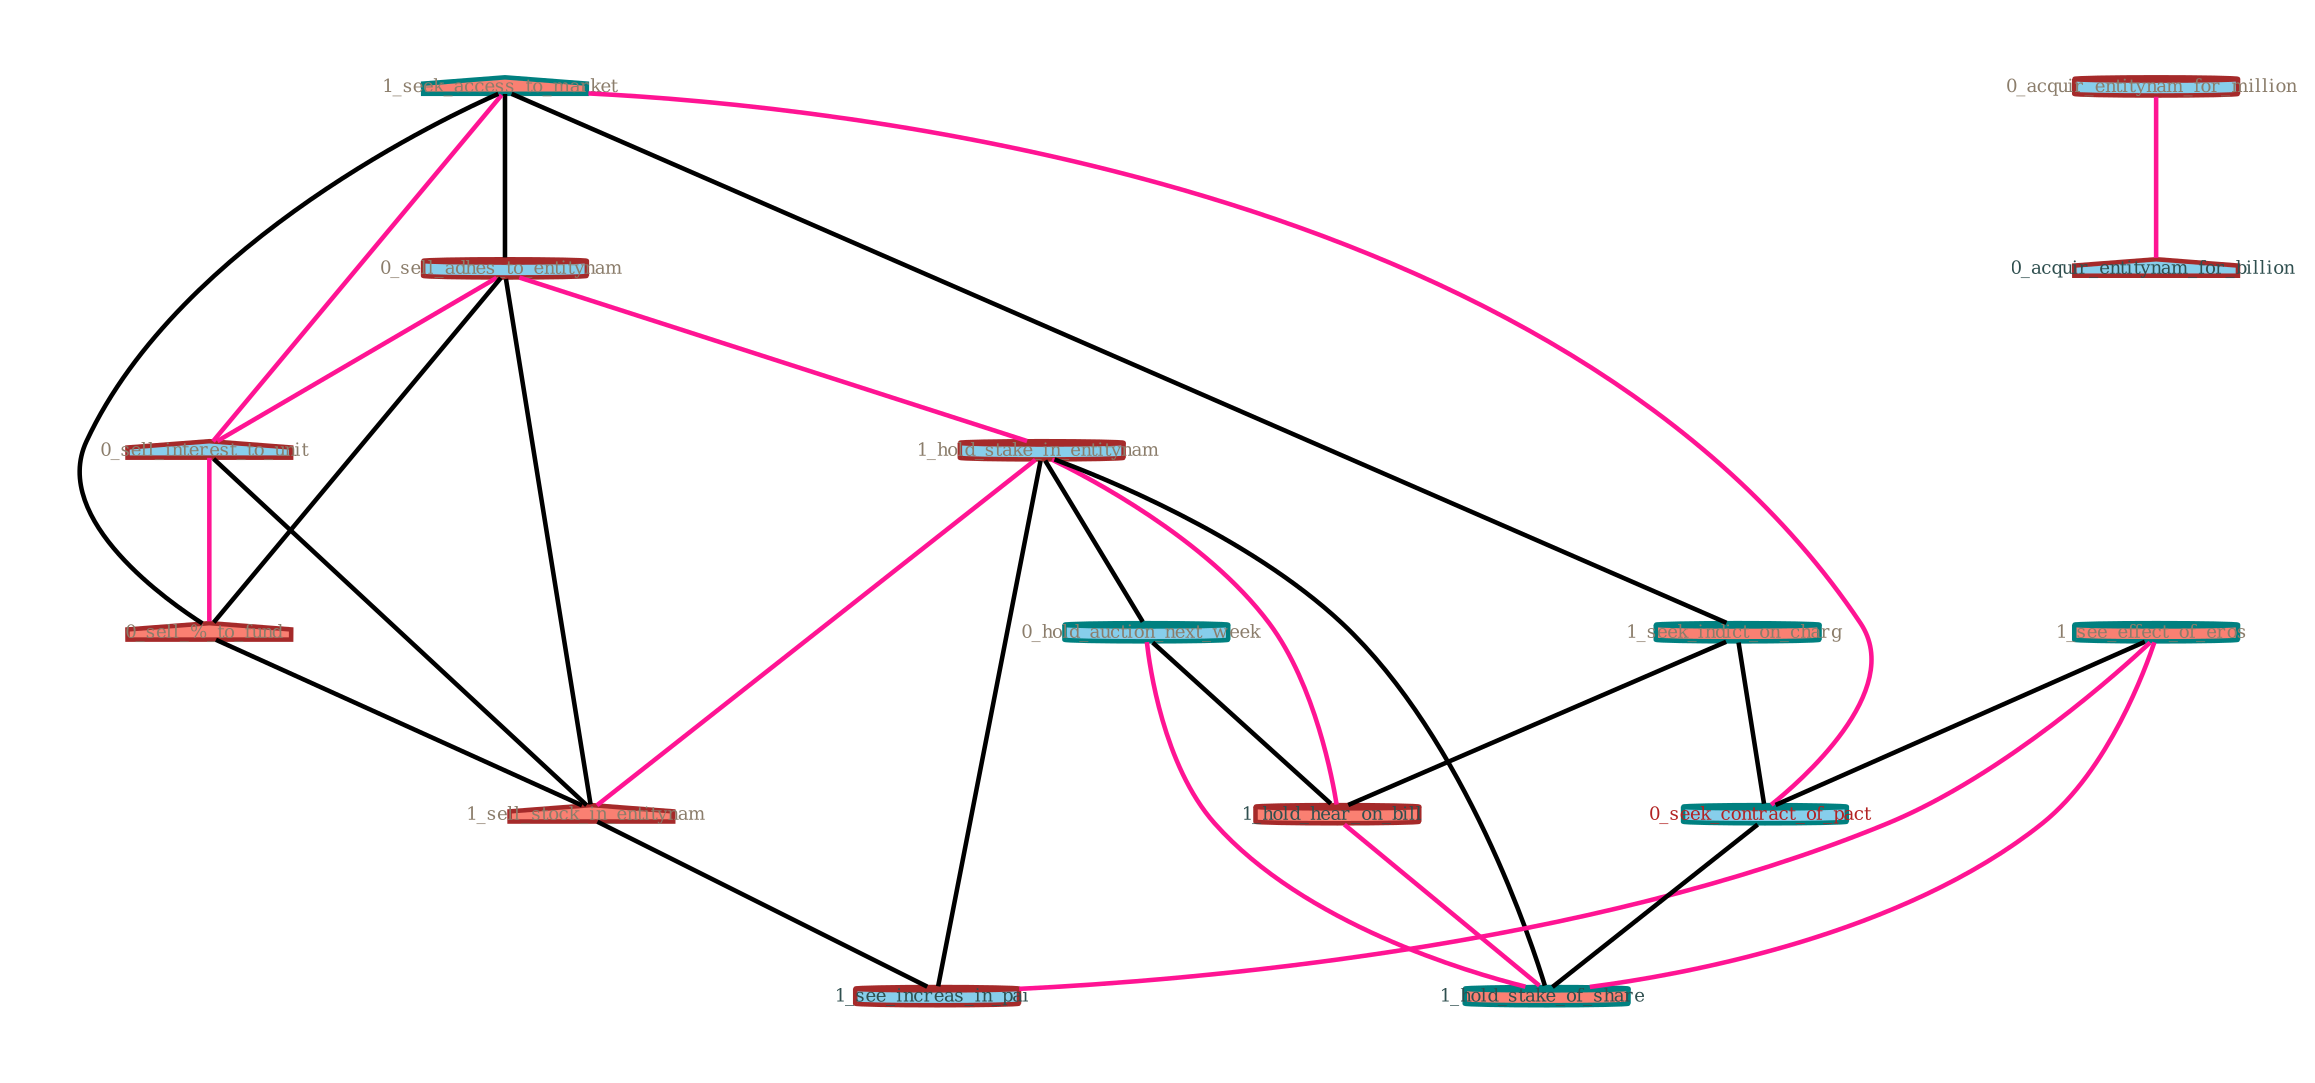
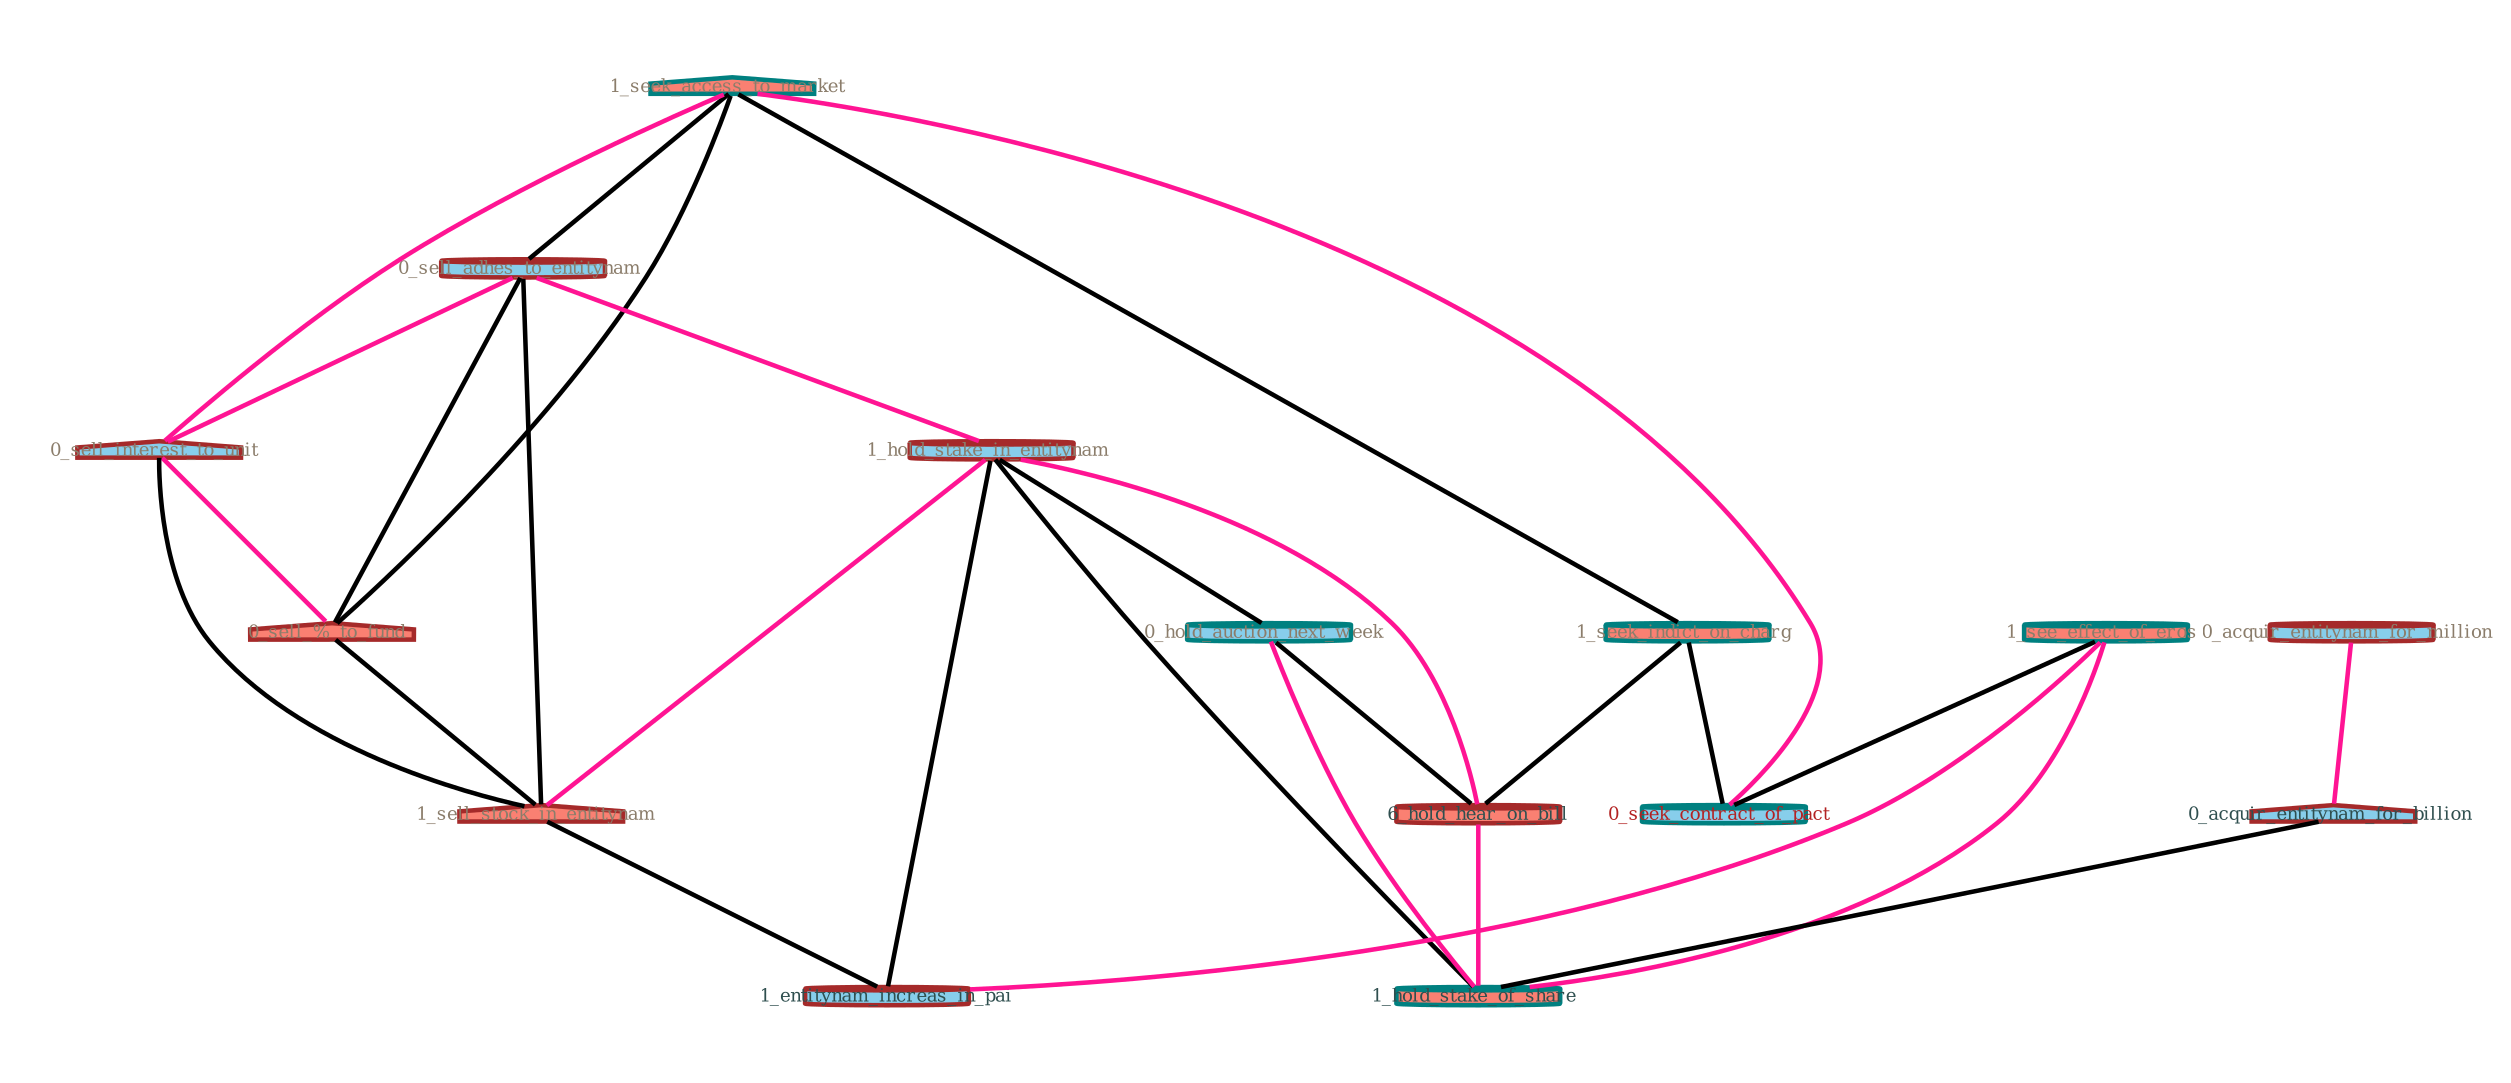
(1337, 814) -> (1478, 814)
(1614, 938) -> (1930, 900)
(937, 996) -> (887, 996)
